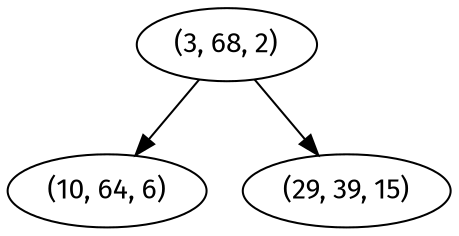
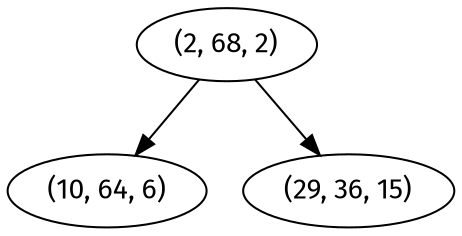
(227, 45) -> (227, 45)
(347, 191) -> (349, 191)
